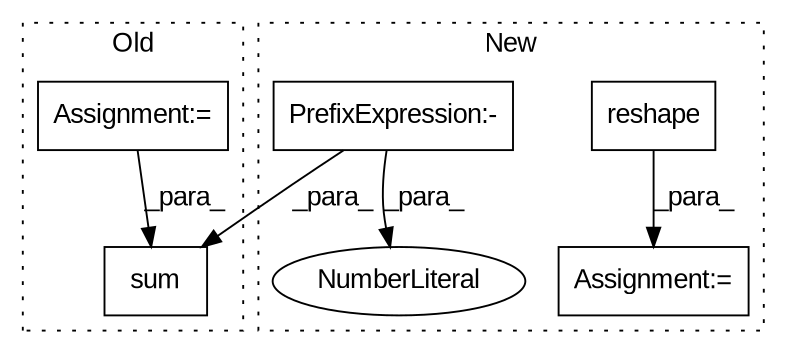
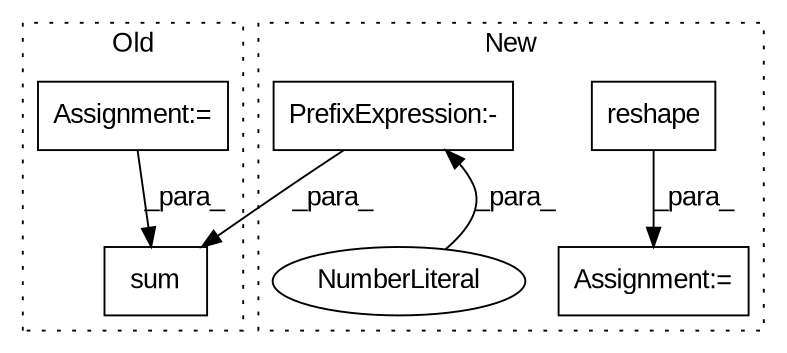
(383, 189) -> (475, 209)
